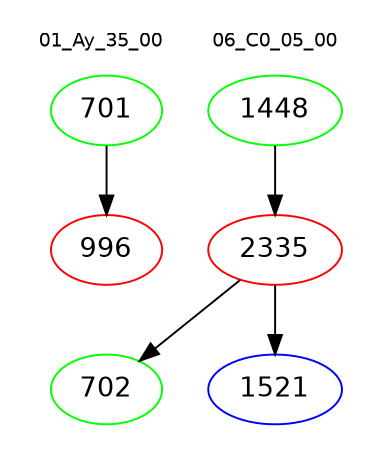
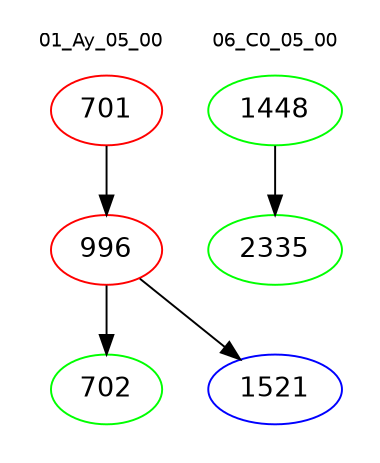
(101, 42) -> (101, 42)
(107, 110) -> (107, 110)
(275, 250) -> (275, 250)
(206, 307) -> (107, 310)
(275, 310) -> (165, 299)
